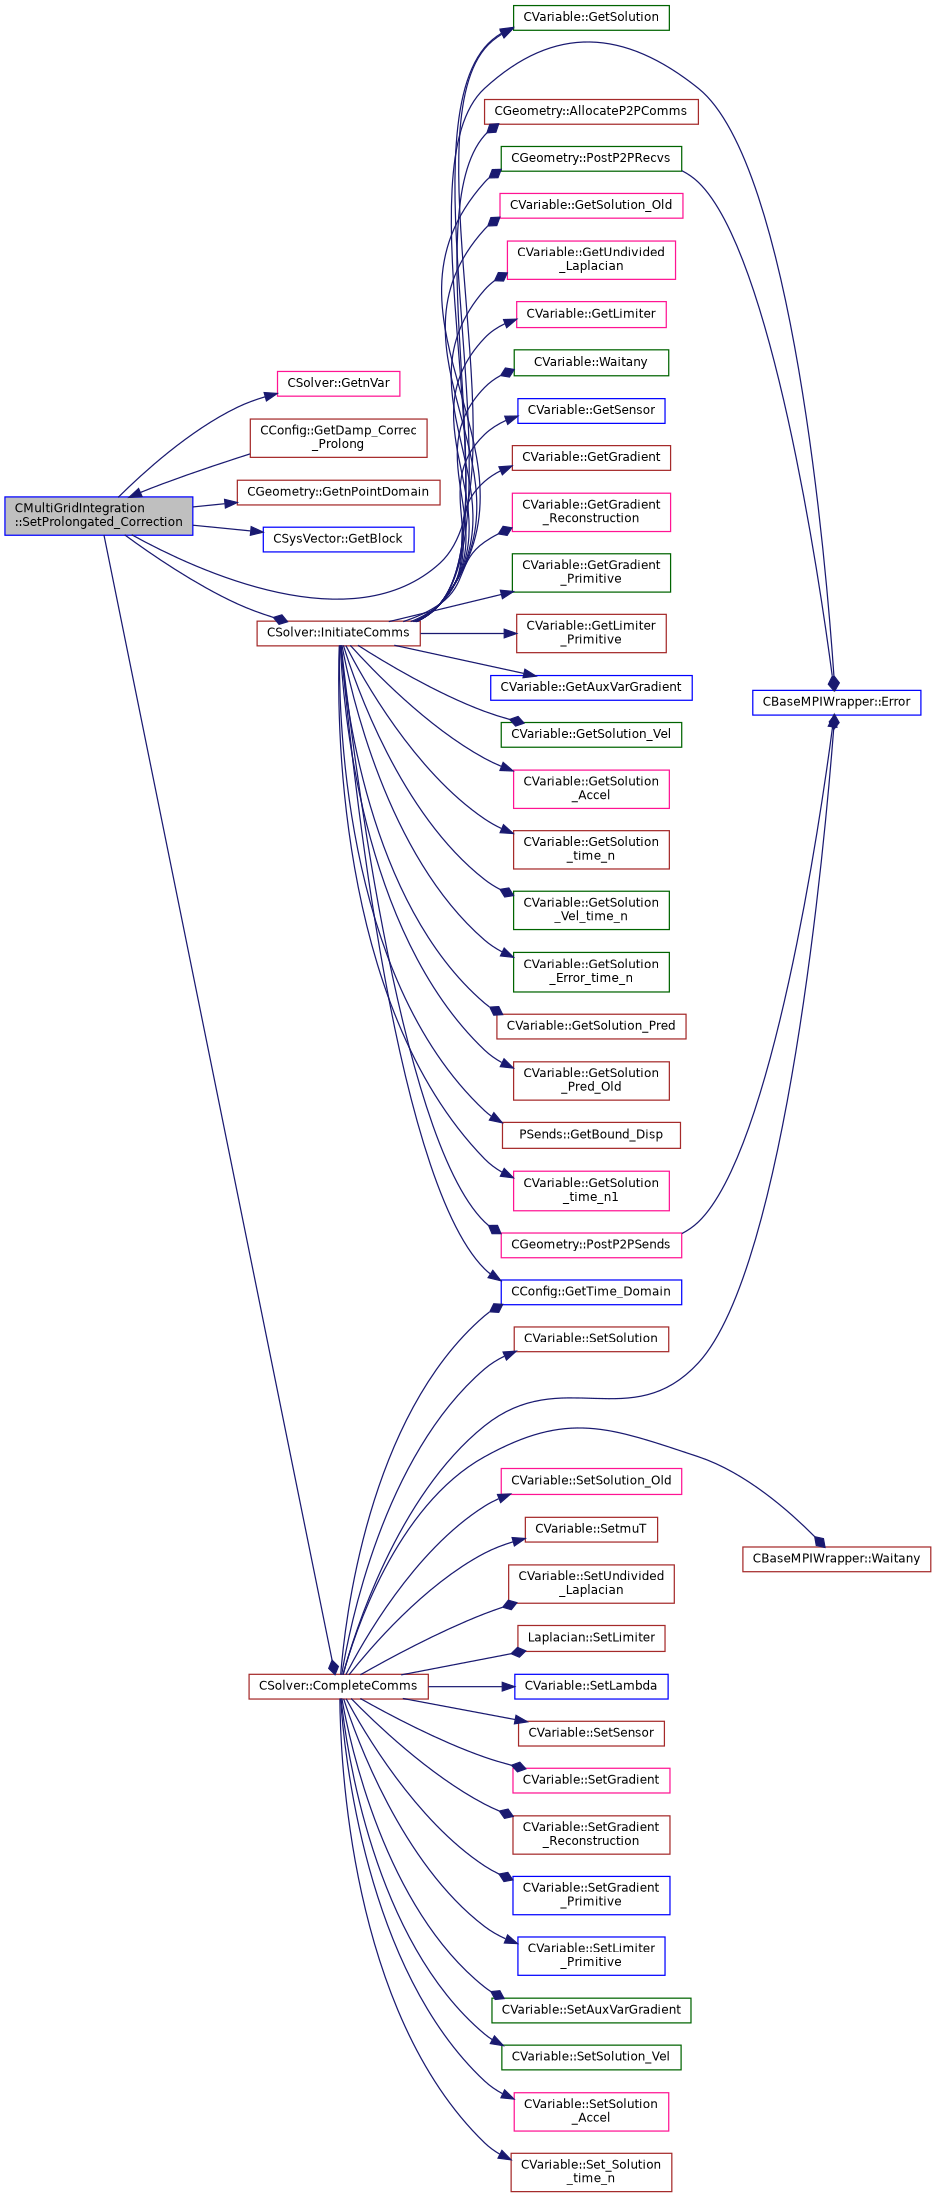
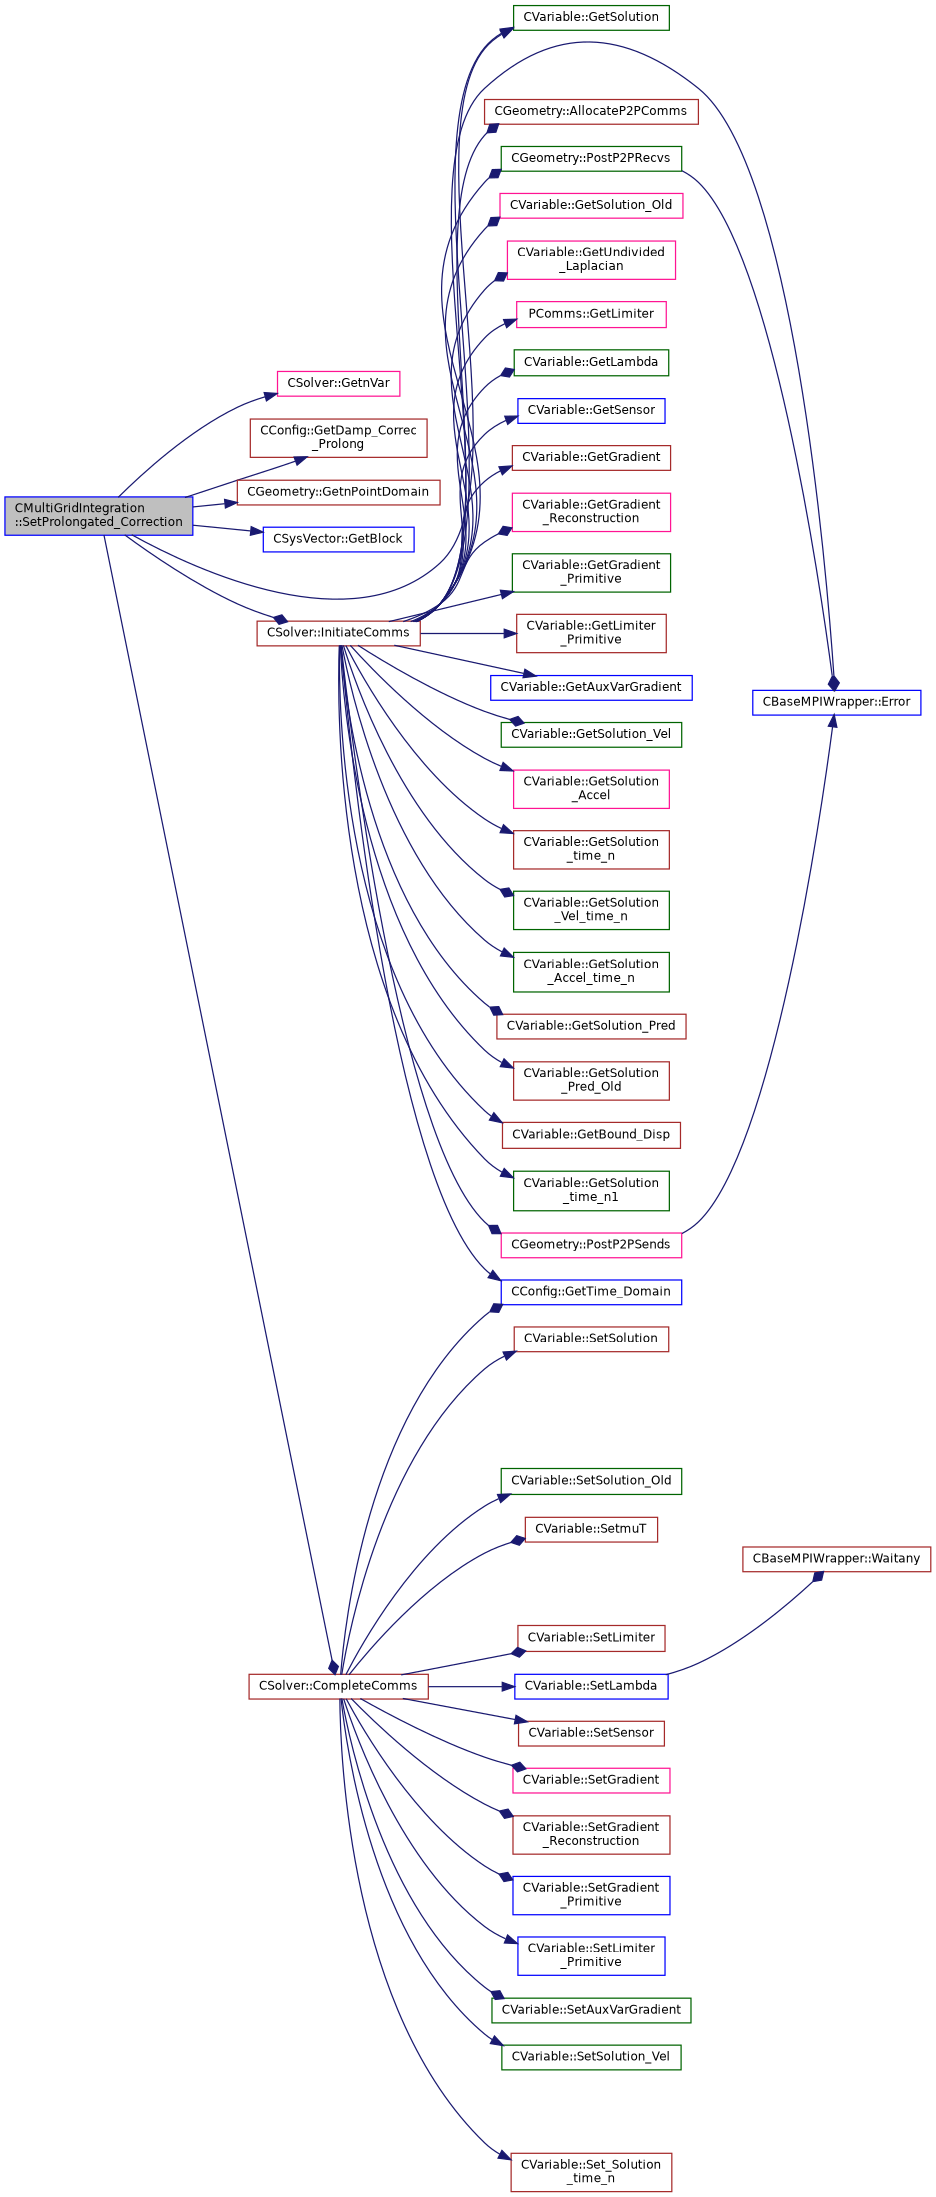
(591, 315) -> (591, 315)
(591, 363) -> (591, 363)
(195, 472) -> (240, 479)
(591, 972) -> (591, 972)
(591, 1135) -> (591, 1135)
(591, 1191) -> (591, 1191)
(732, 1306) -> none
(530, 1437) -> (744, 1637)
(591, 1481) -> (591, 1481)
(591, 1584) -> none
(422, 1597) -> (422, 1597)
(591, 1638) -> (591, 1638)
(591, 2112) -> none
